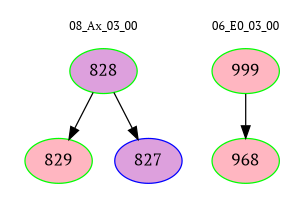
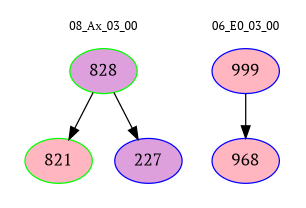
(246, 71) -> (246, 71)
(59, 161) -> (59, 161)
(148, 161) -> (148, 161)
(246, 161) -> (246, 161)
